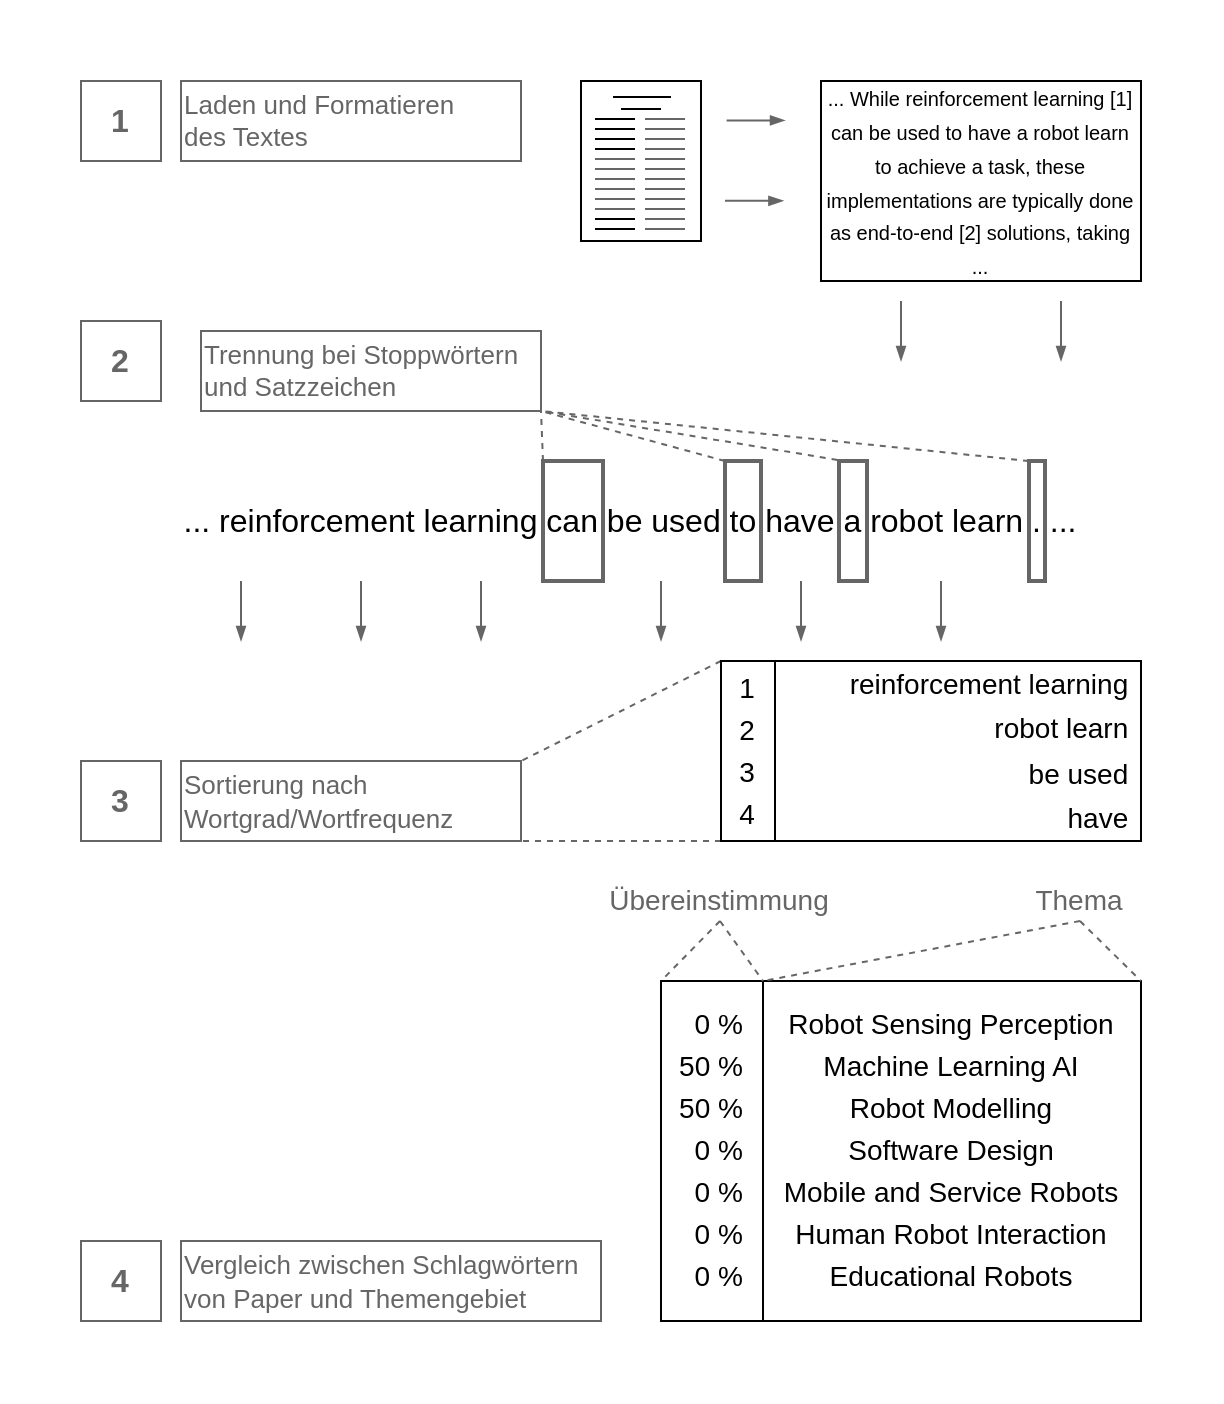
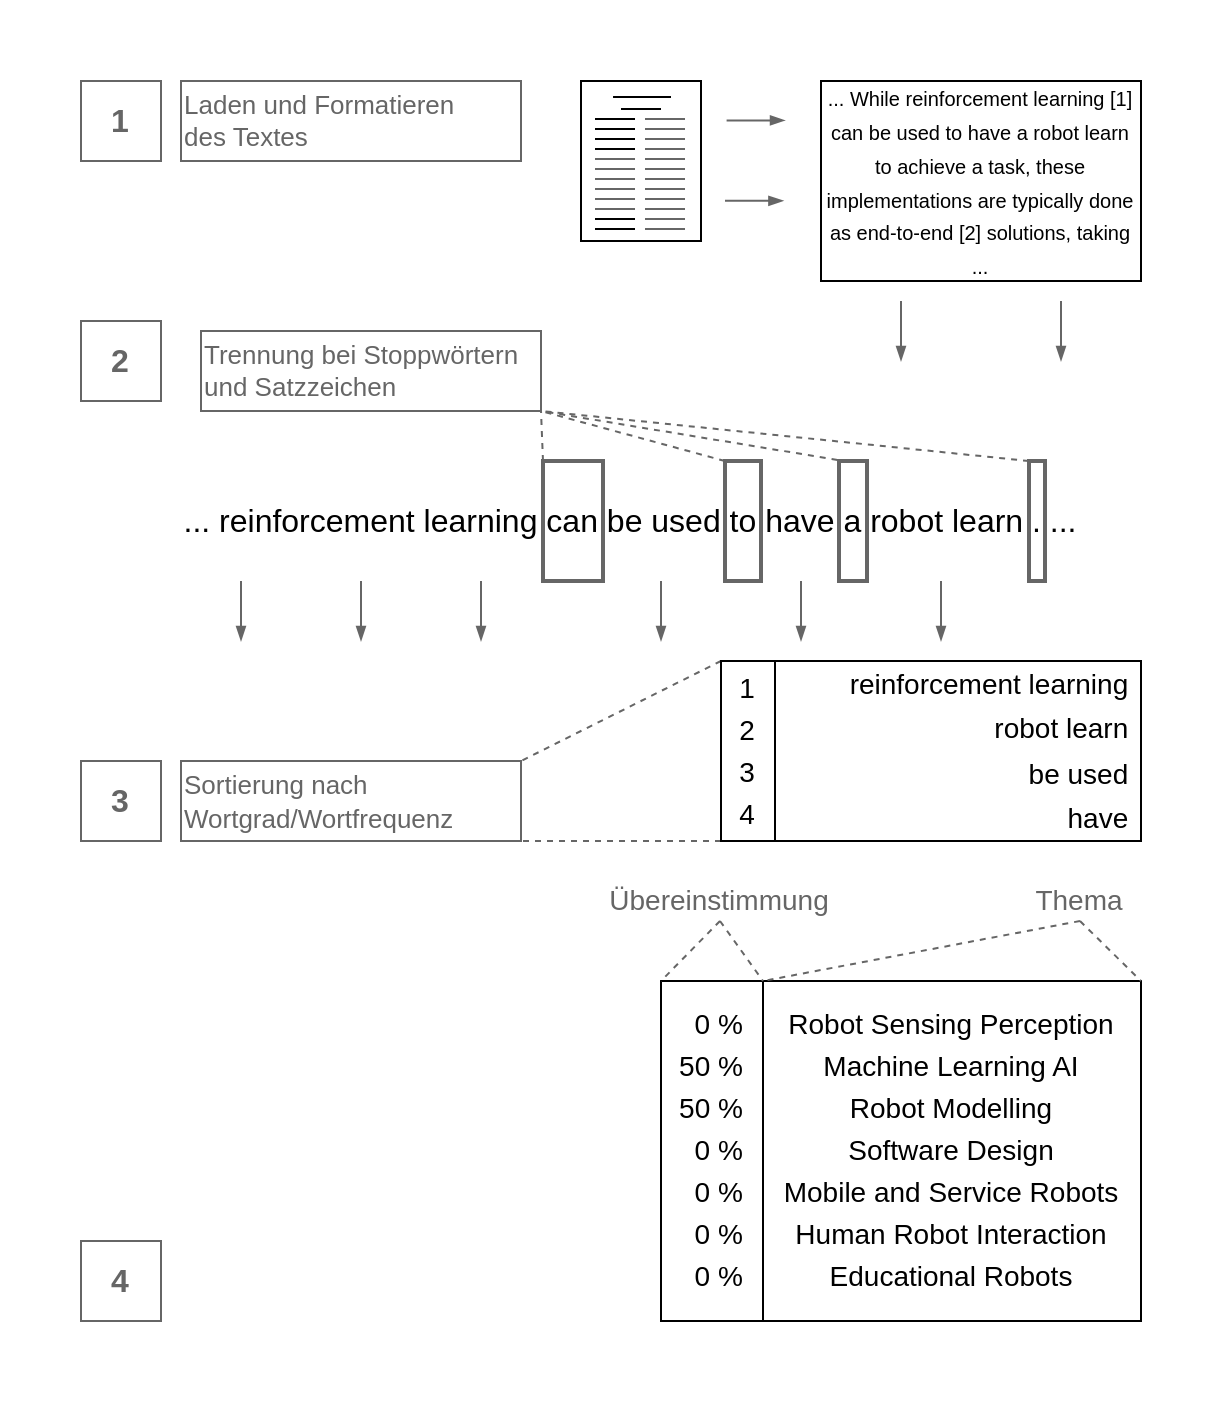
(391, 1281) -> none
